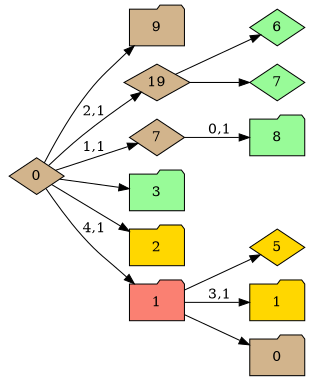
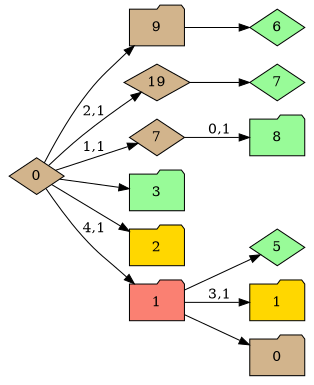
(213, 57) -> (212, 27)
(277, 247) -> (277, 247)
